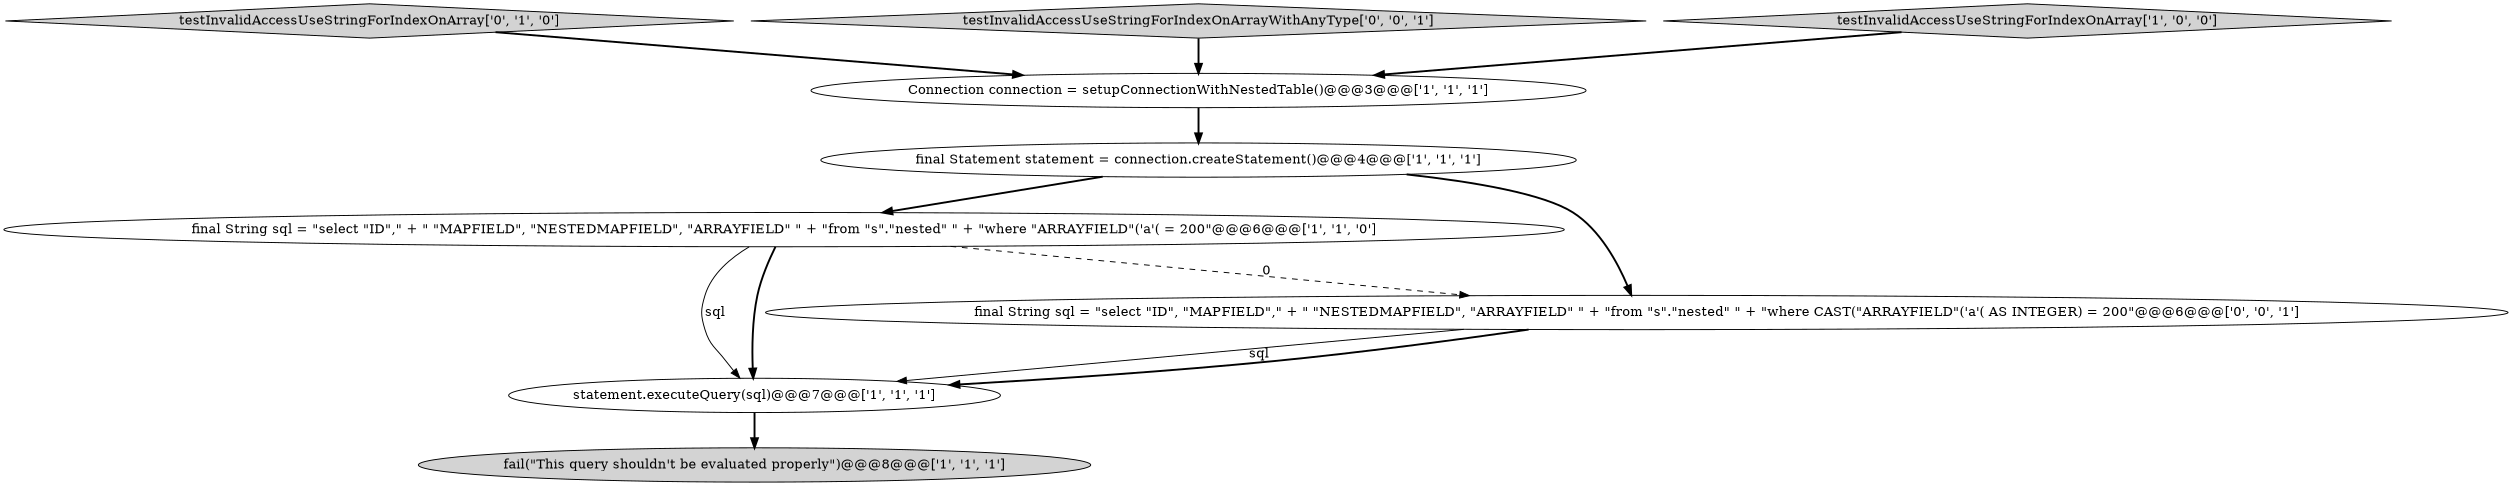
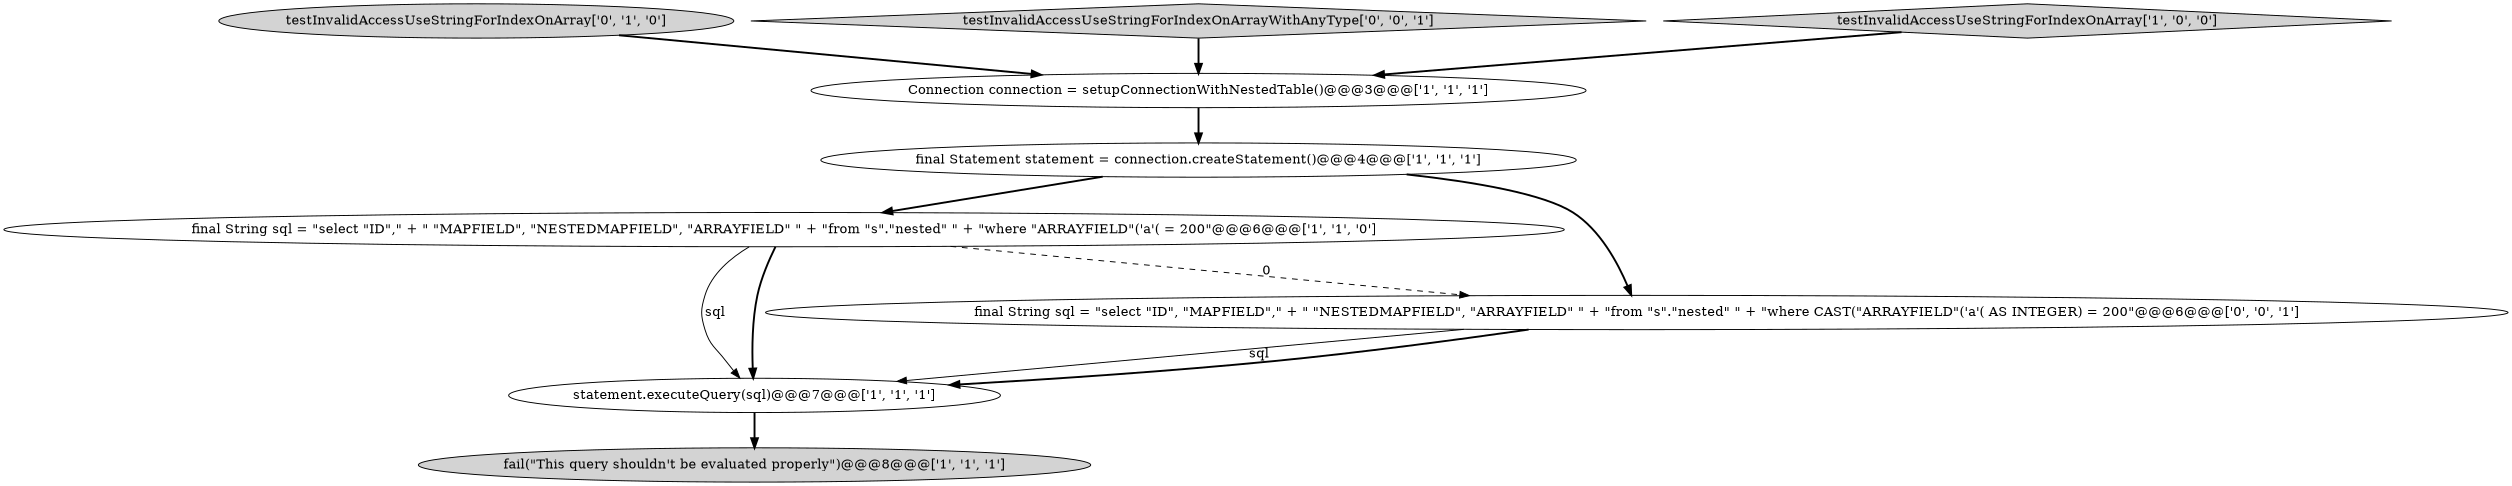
(370, 21) -> (476, 21)
